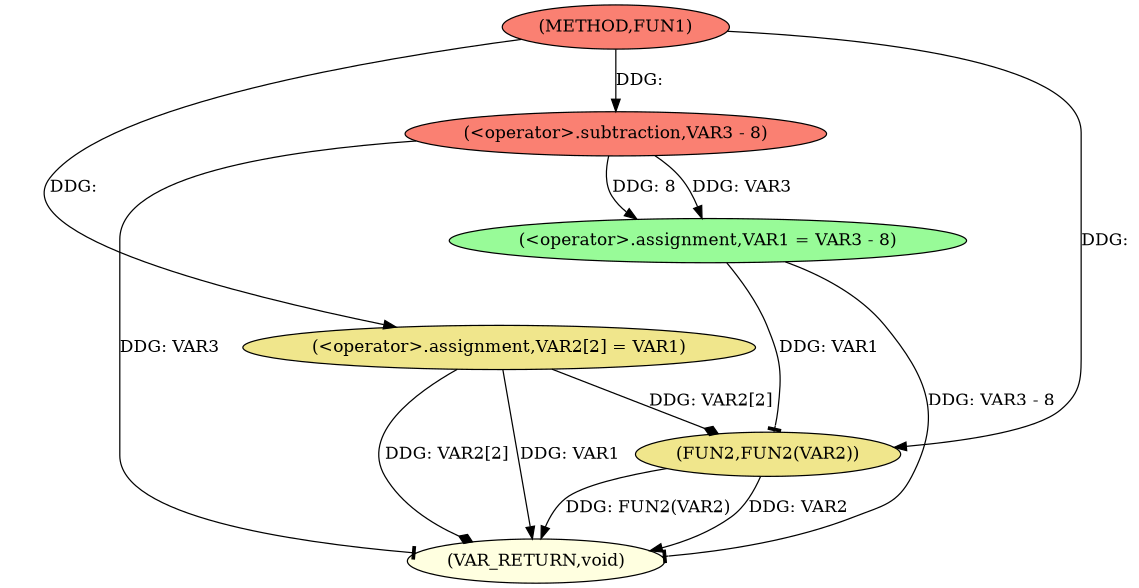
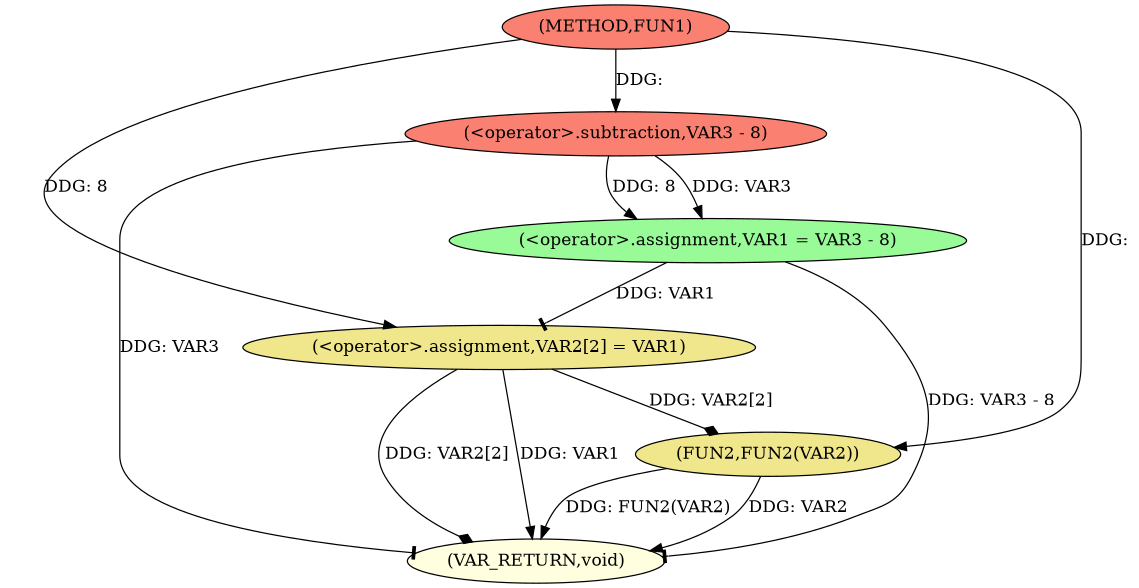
(76, 187) -> (76, 187)
(772, 338) -> (607, 293)
